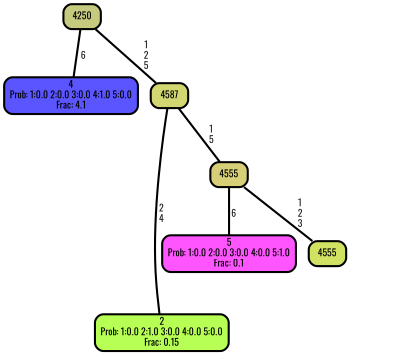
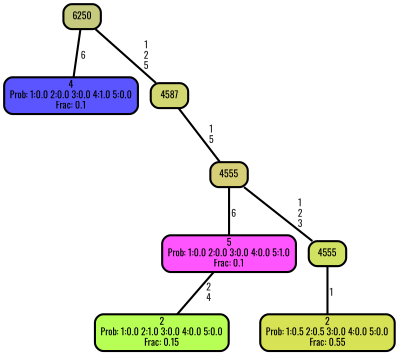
(82, 17) -> (82, 17)
(71, 96) -> (71, 96)
(156, 211) -> (195, 293)
none -> (327, 333)
